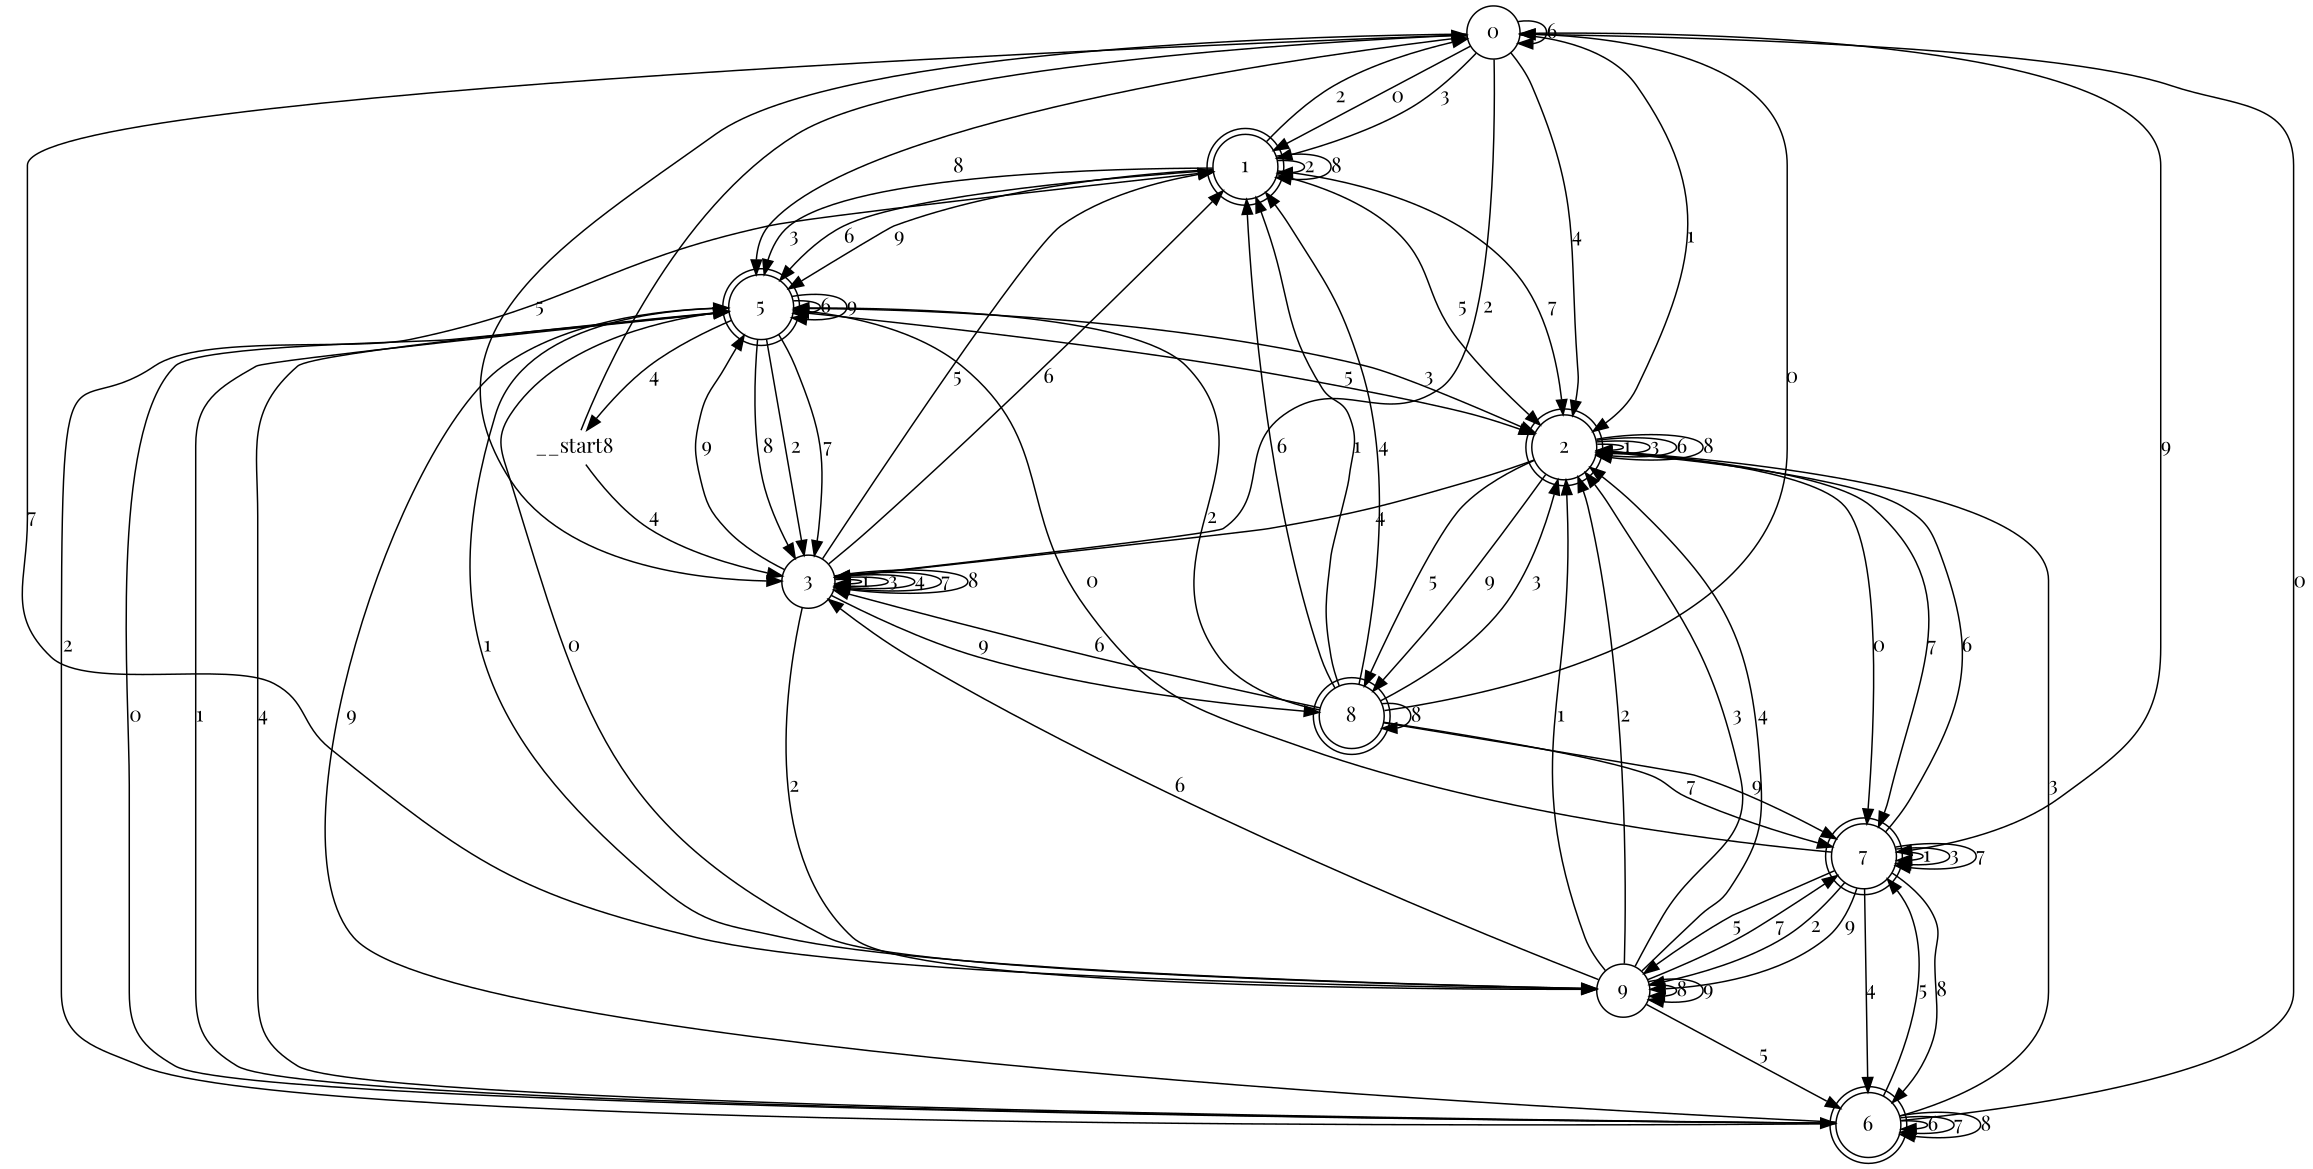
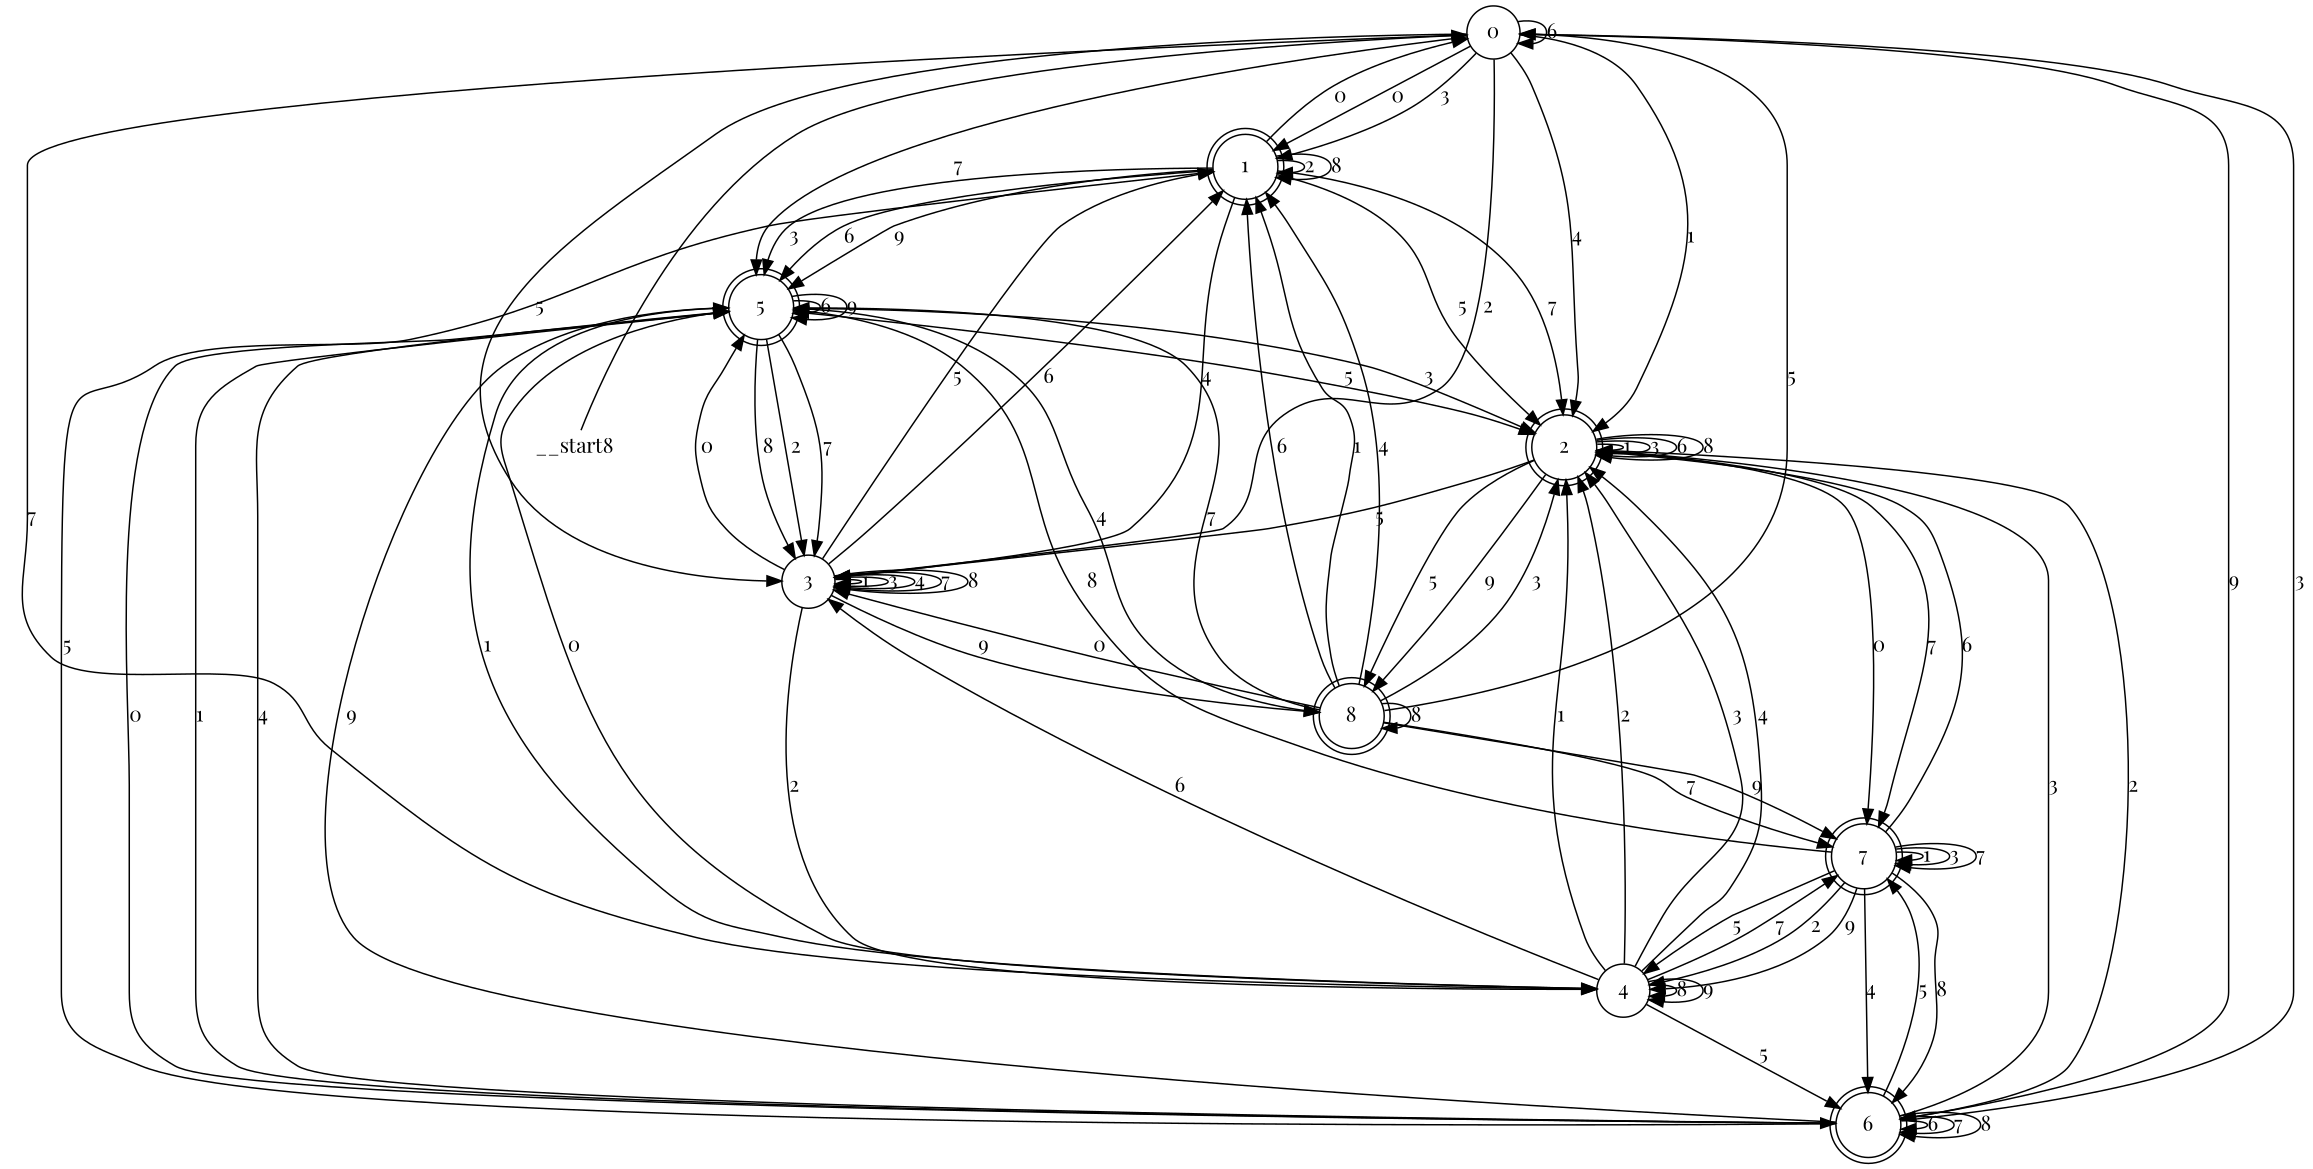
(1341, 97) -> (1341, 97)
(959, 167) -> (959, 167)
(2161, 241) -> (2229, 378)
(657, 360) -> (1073, 479)
(1792, 377) -> (1792, 377)
(707, 447) -> (707, 447)
(1212, 517) -> (1212, 517)
(1381, 517) -> (1381, 517)
(665, 538) -> (1155, 503)
(1093, 582) -> (1093, 582)
(2300, 582) -> (2300, 582)
none -> (2116, 629)
(68, 646) -> (68, 646)
(1100, 646) -> (1100, 646)
(1623, 991) -> (1623, 991)
